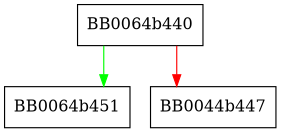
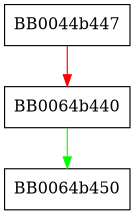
(177, 60) -> (67, 60)
(67, 107) -> (67, 189)
